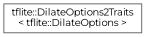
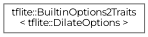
(73, 18) -> (74, 18)
